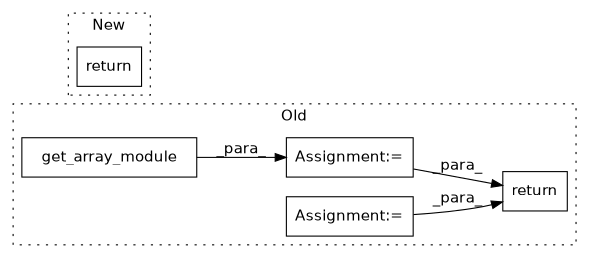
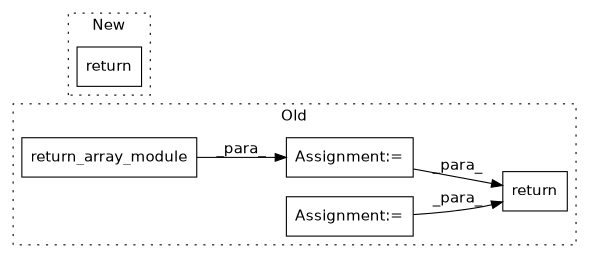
(109, 157) -> (109, 157)
